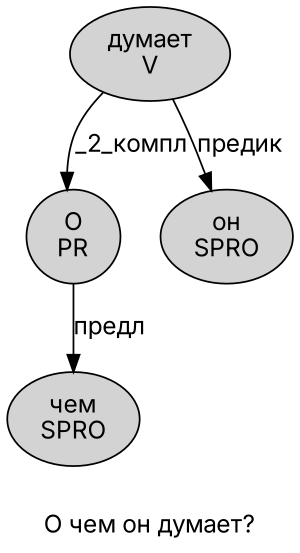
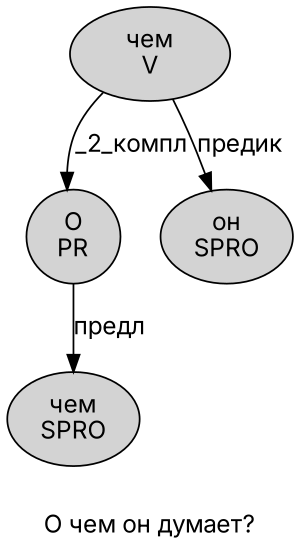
(150, 54) -> (150, 54)
